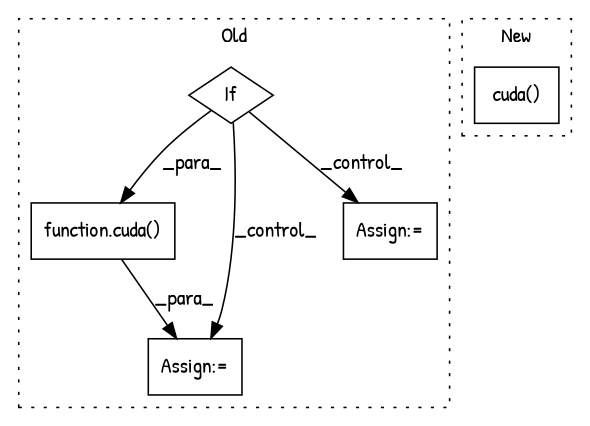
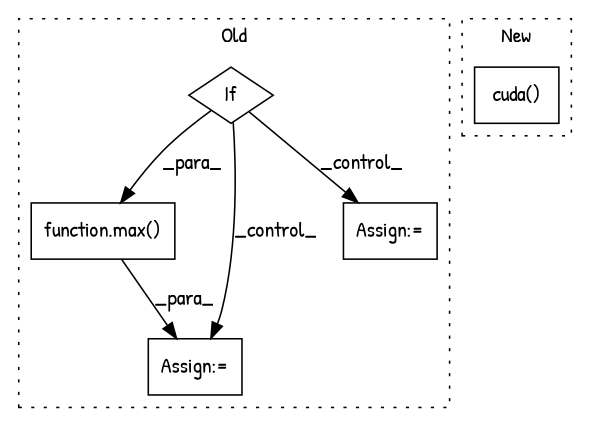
(103, 231) -> (103, 231)
